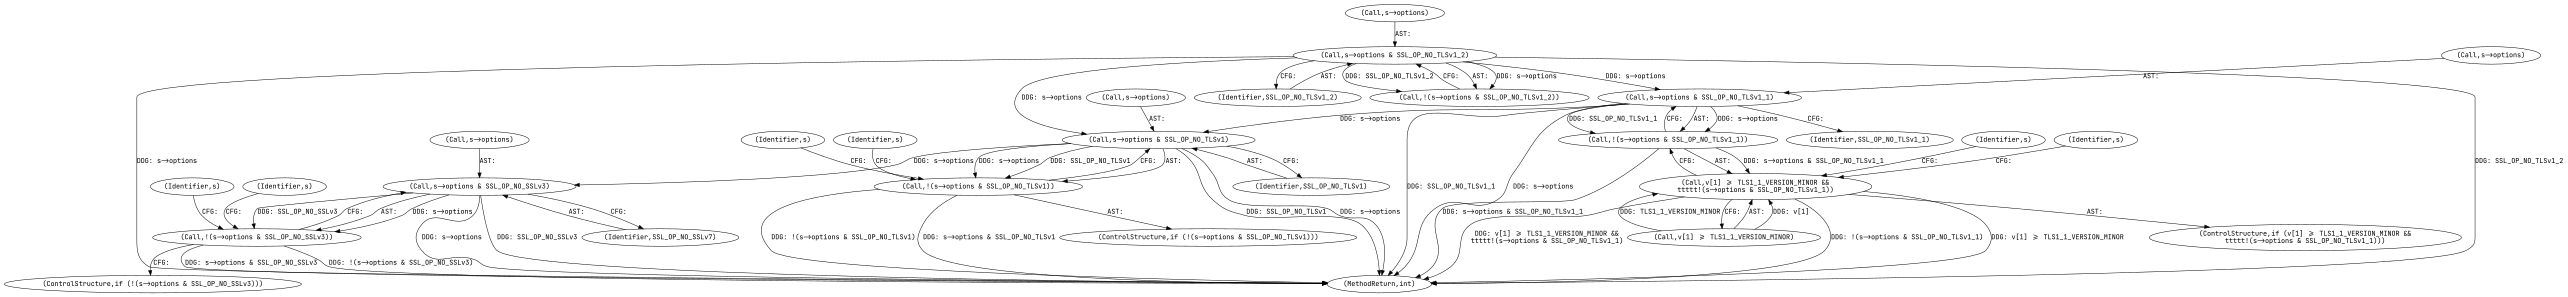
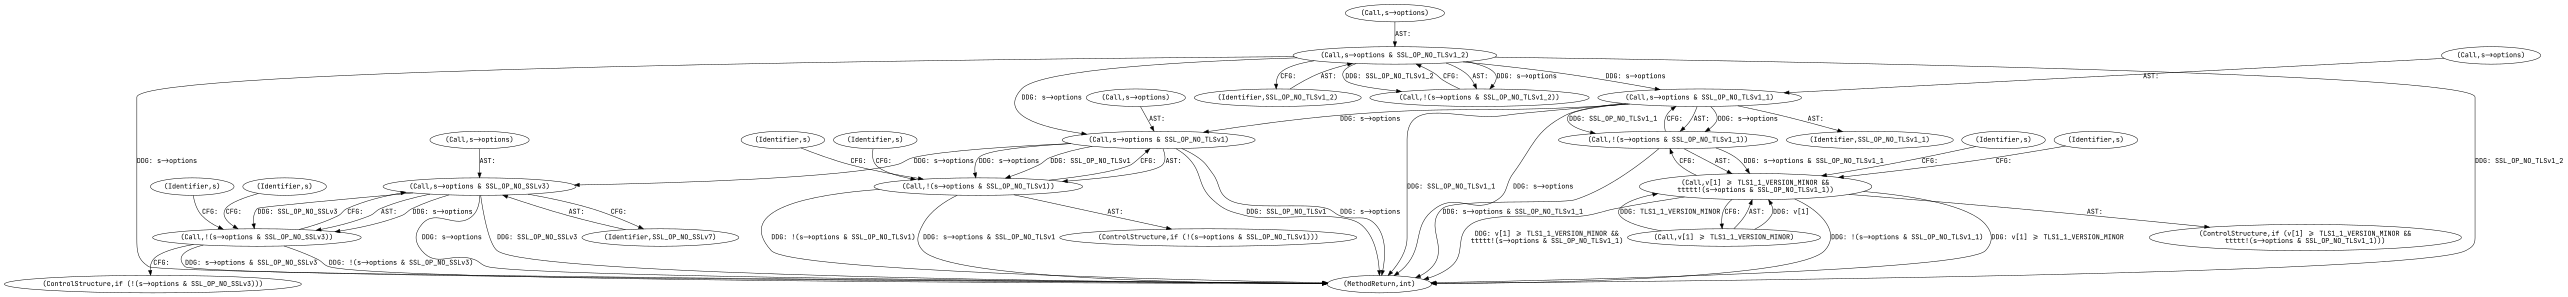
(1818, 119) -> (1818, 119)
(1311, 187) -> none
